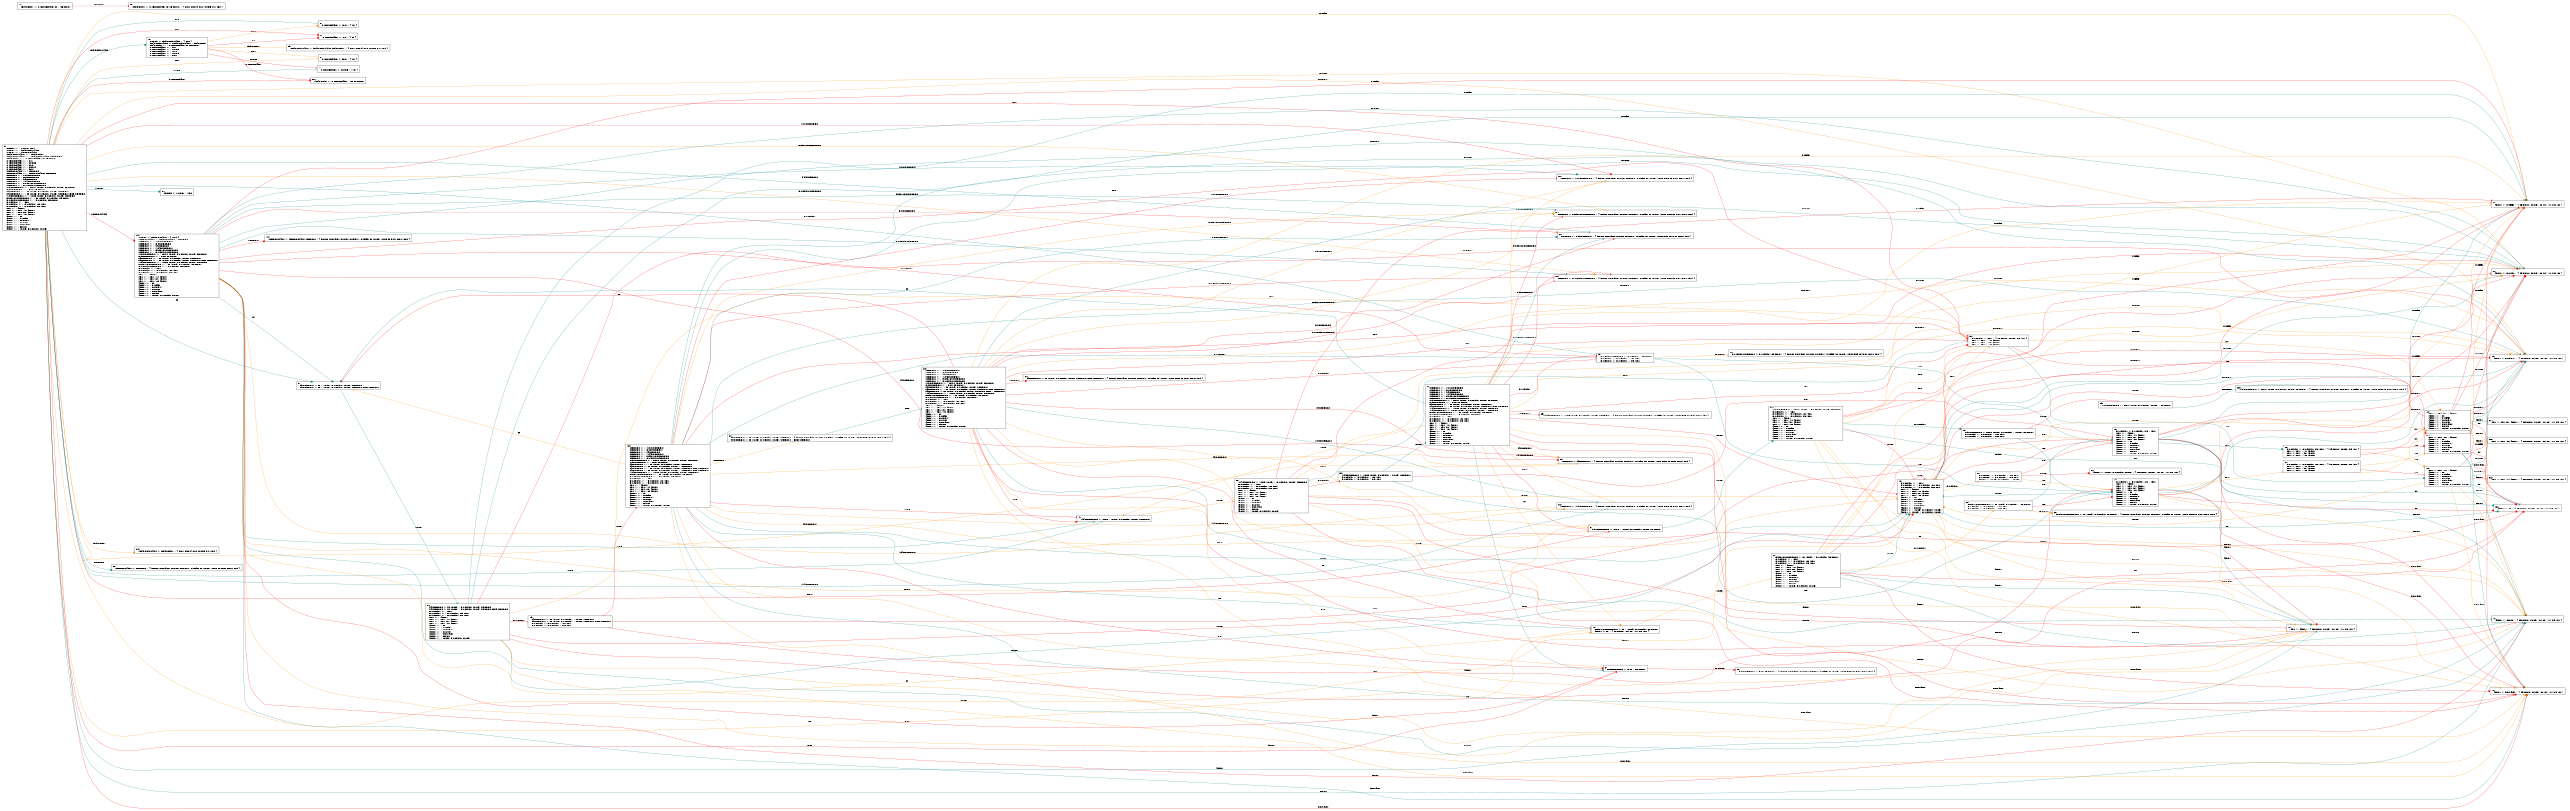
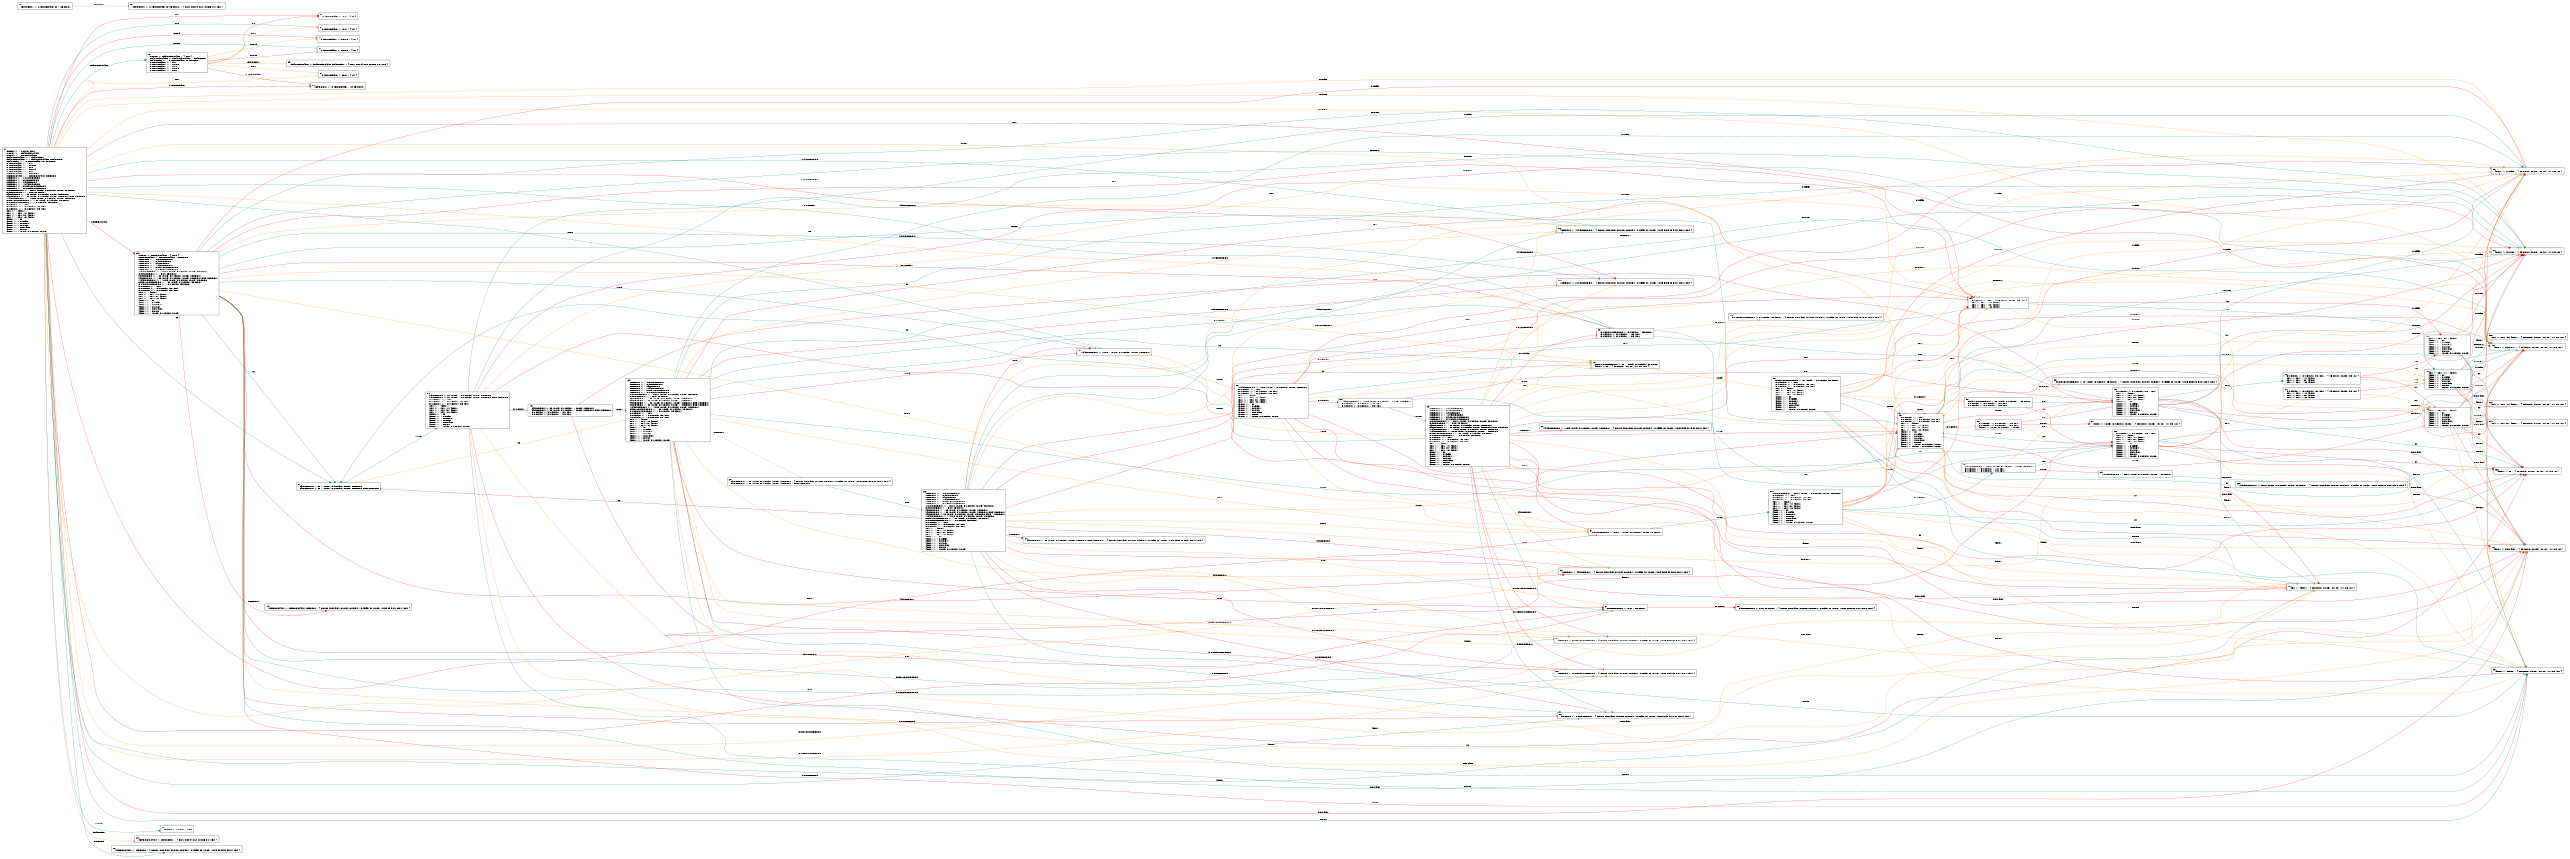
none -> (338, 39)
